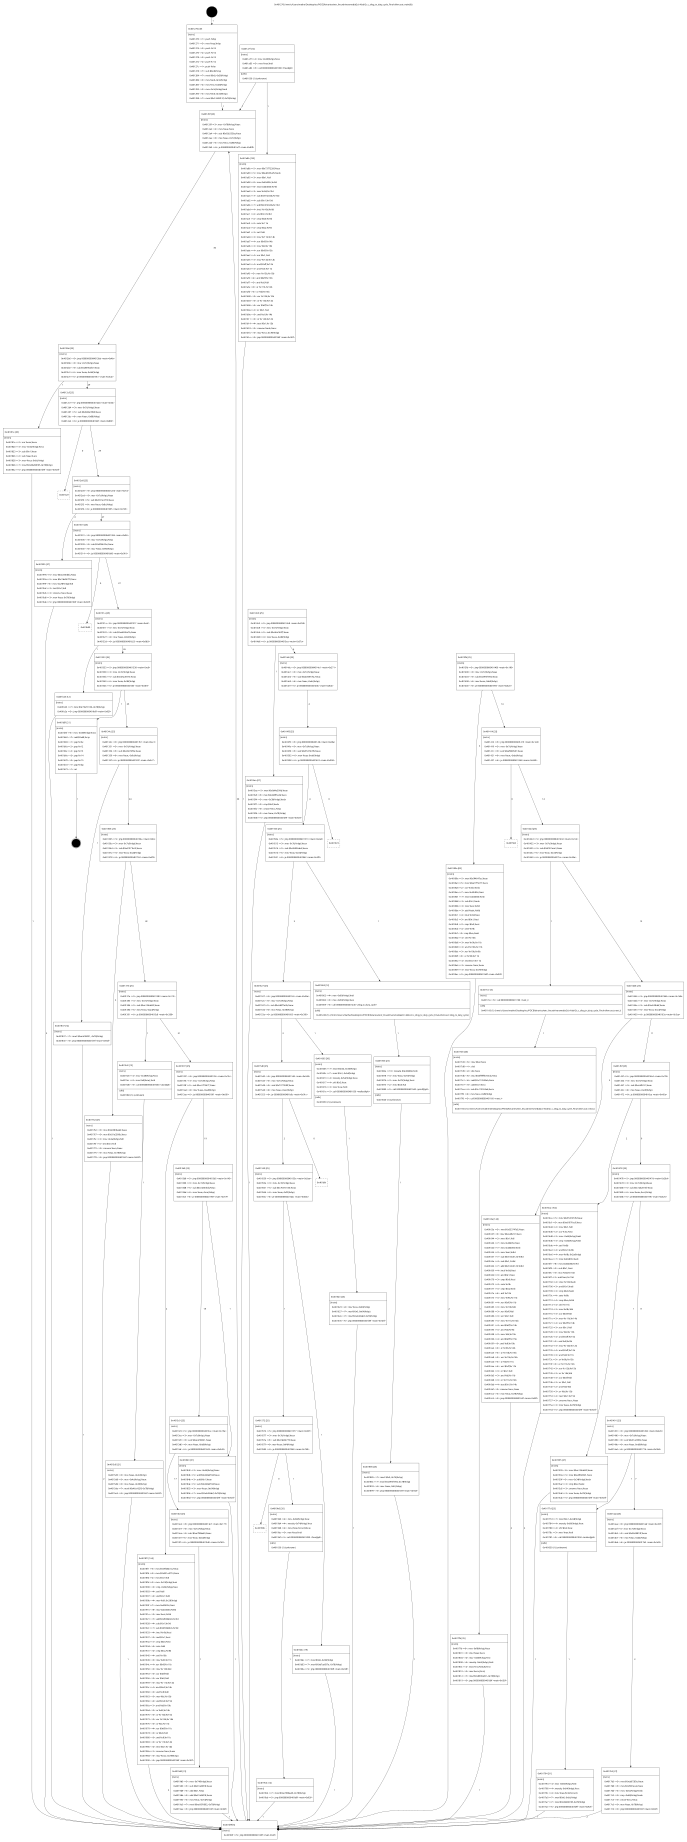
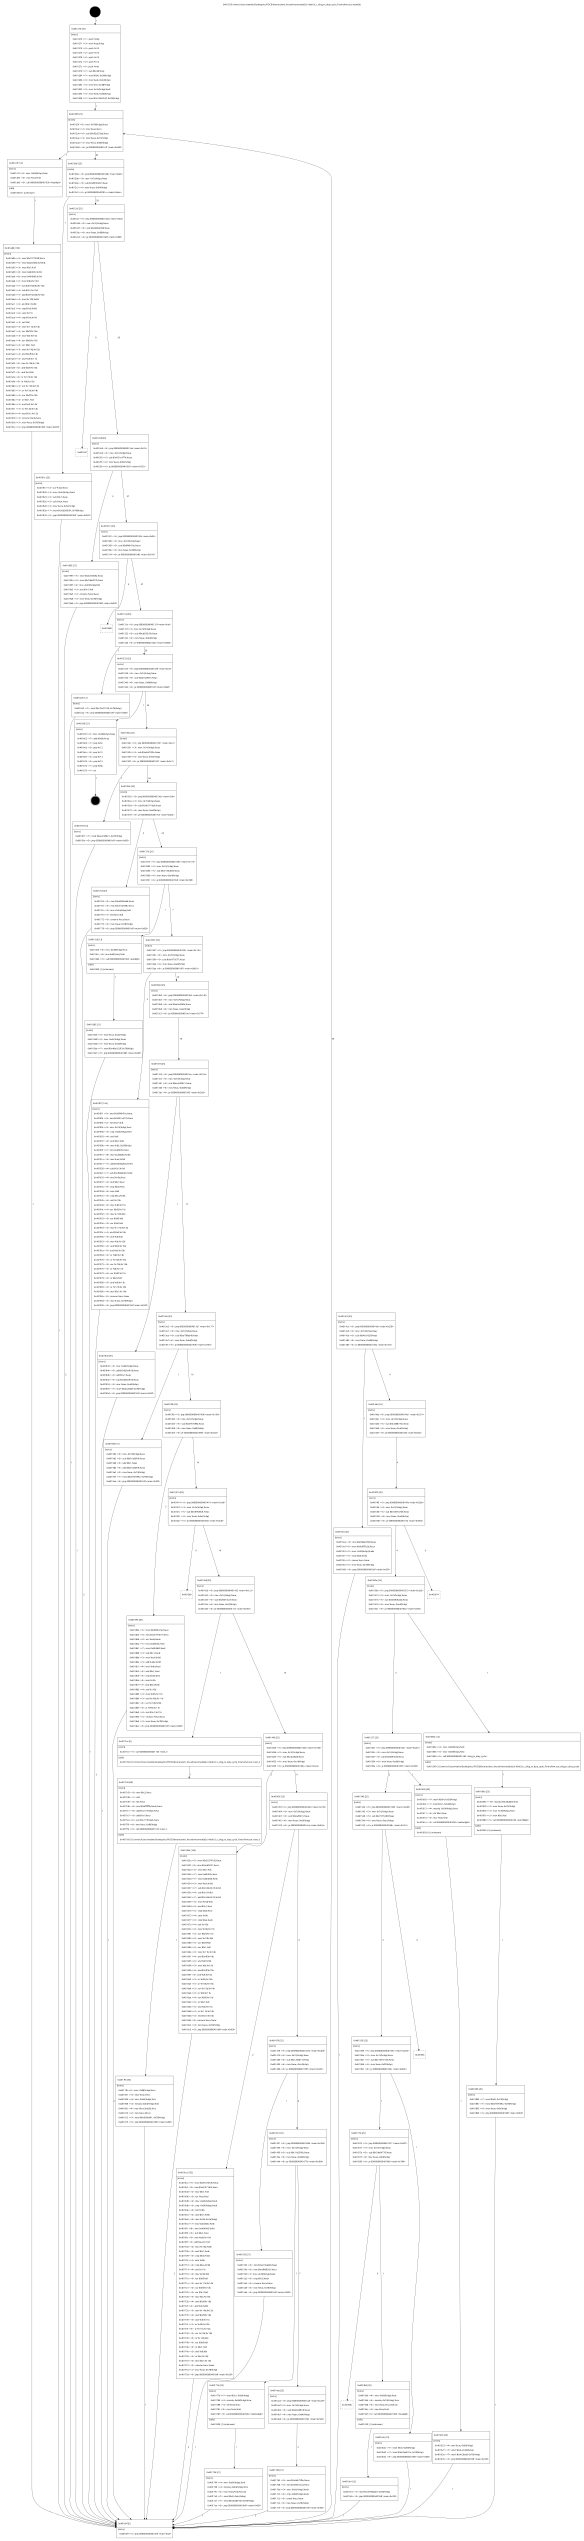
(248, 96) -> (65, 155)
(223, 1328) -> (162, 1225)
none -> (189, 1374)
